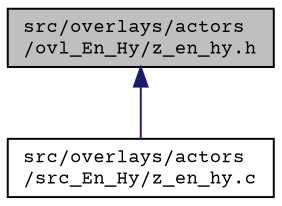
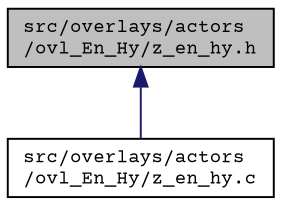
(141, 168) -> (141, 168)
